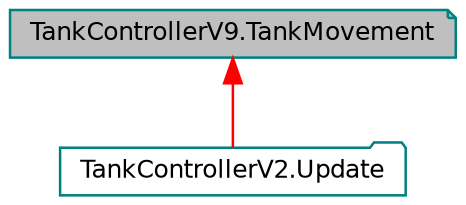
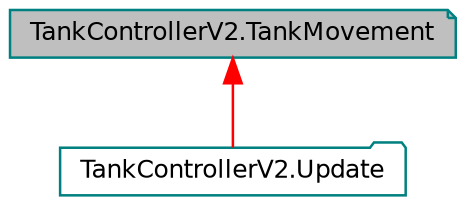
(233, 34) -> (233, 34)
